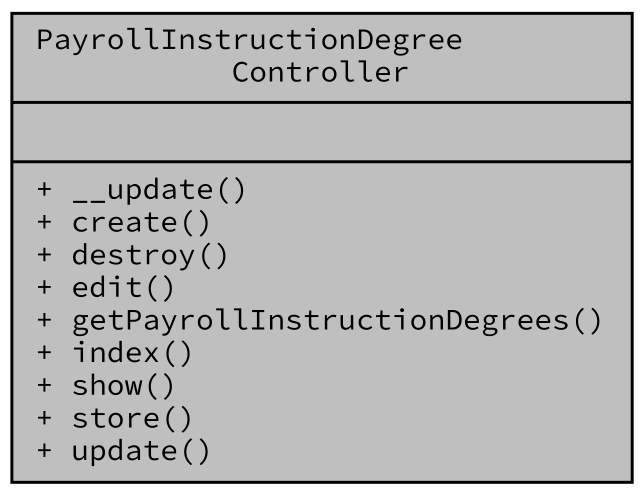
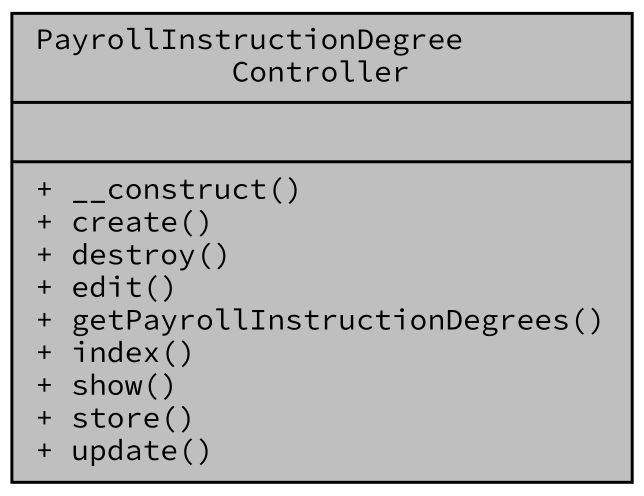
(144, 190) -> (171, 190)
